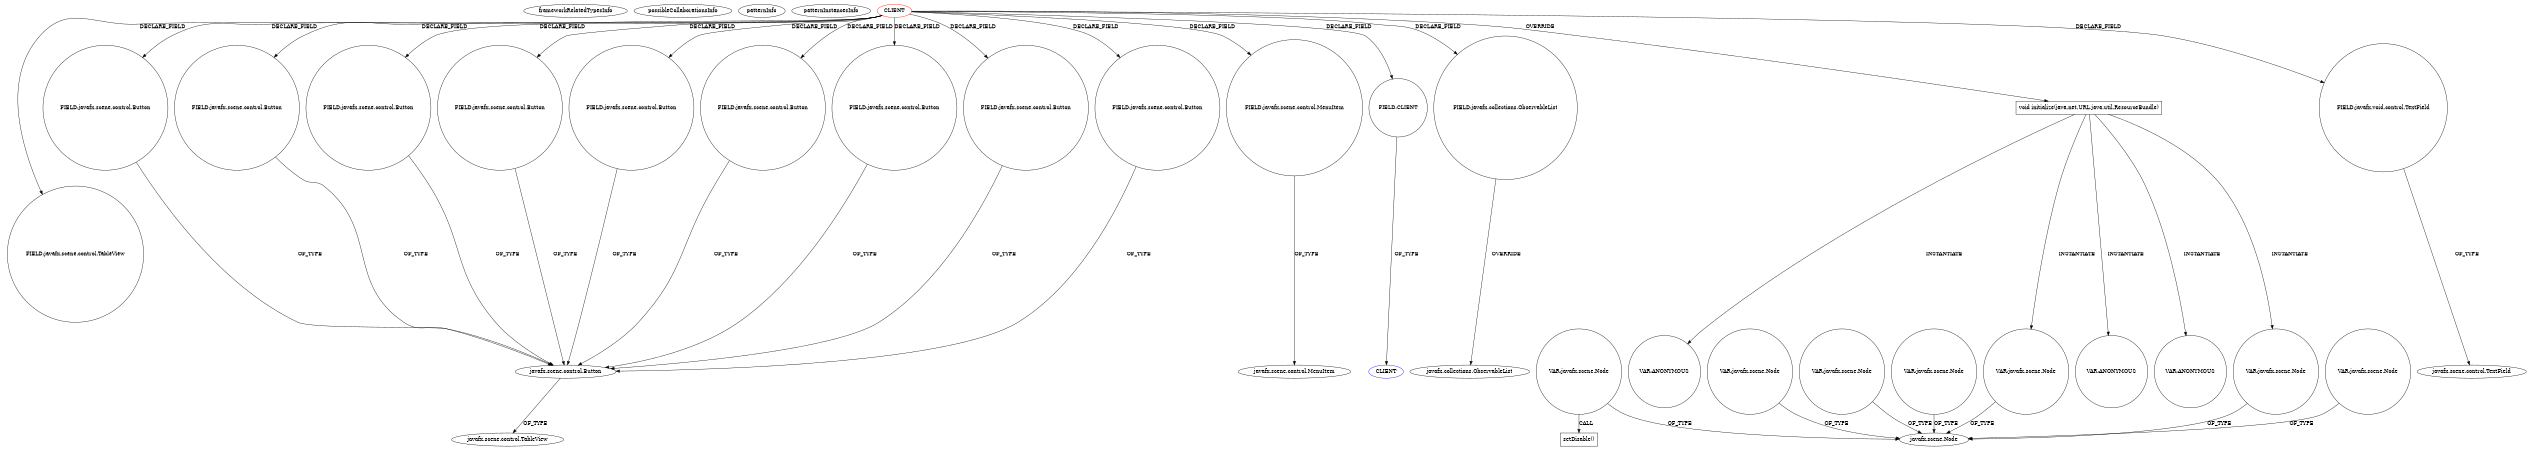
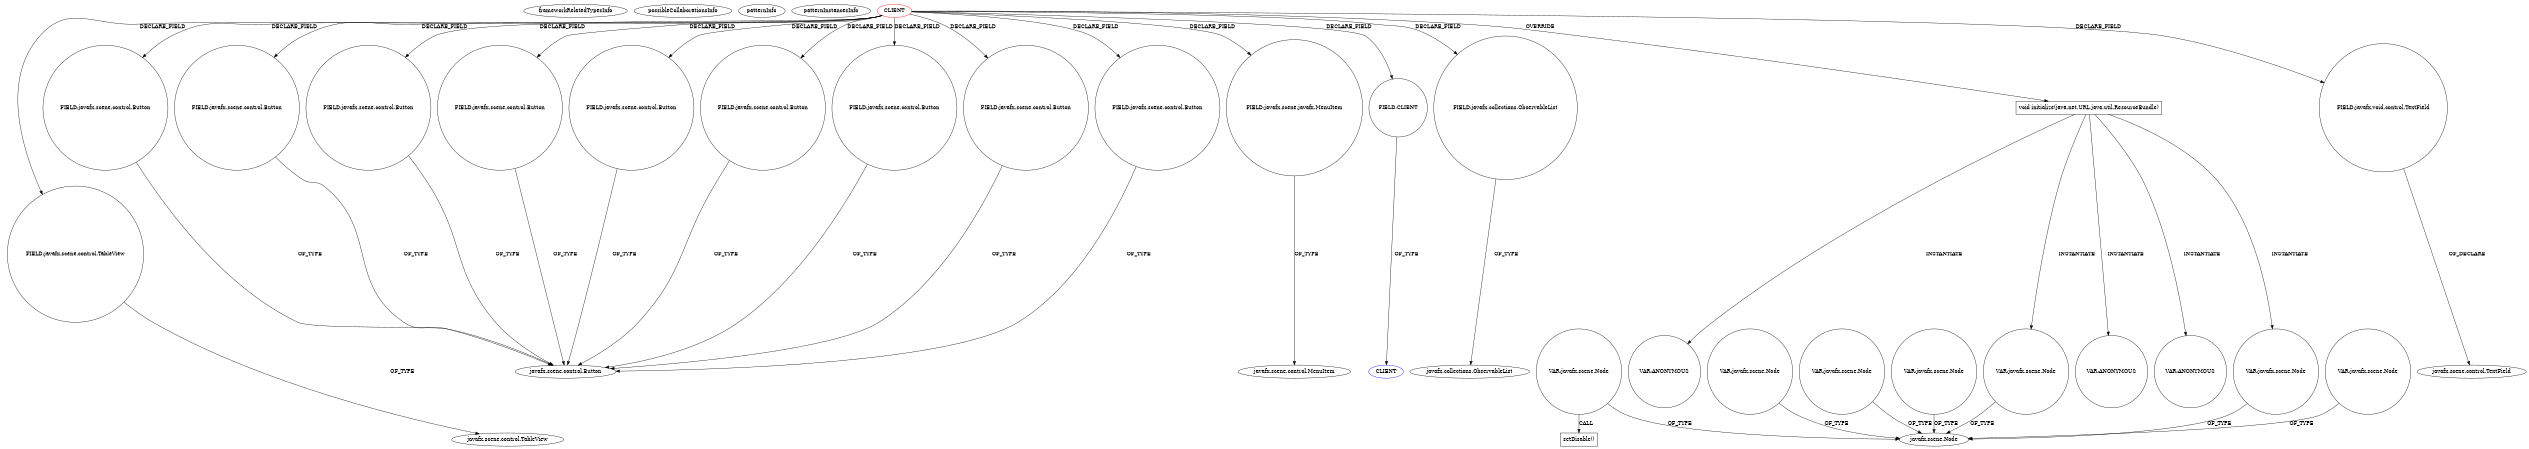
(1294, 108) -> (1294, 108)
(1506, 254) -> (1506, 254)
(2467, 254) -> (2467, 254)
(538, 404) -> (293, 384)
